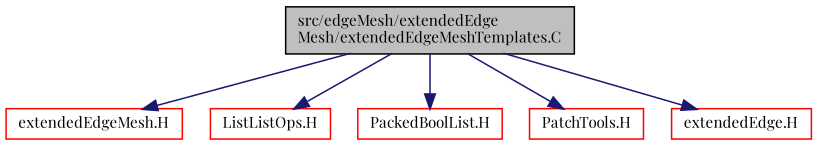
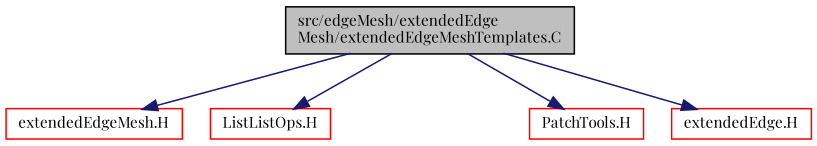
(430, 124) -> none
